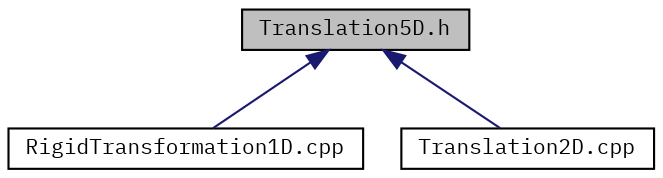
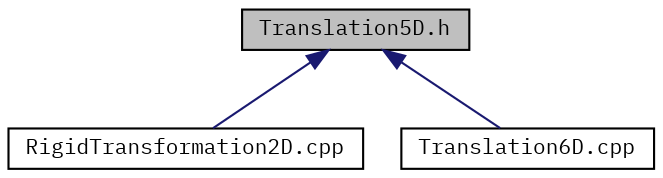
(186, 149) -> (186, 149)
(528, 149) -> (528, 149)
